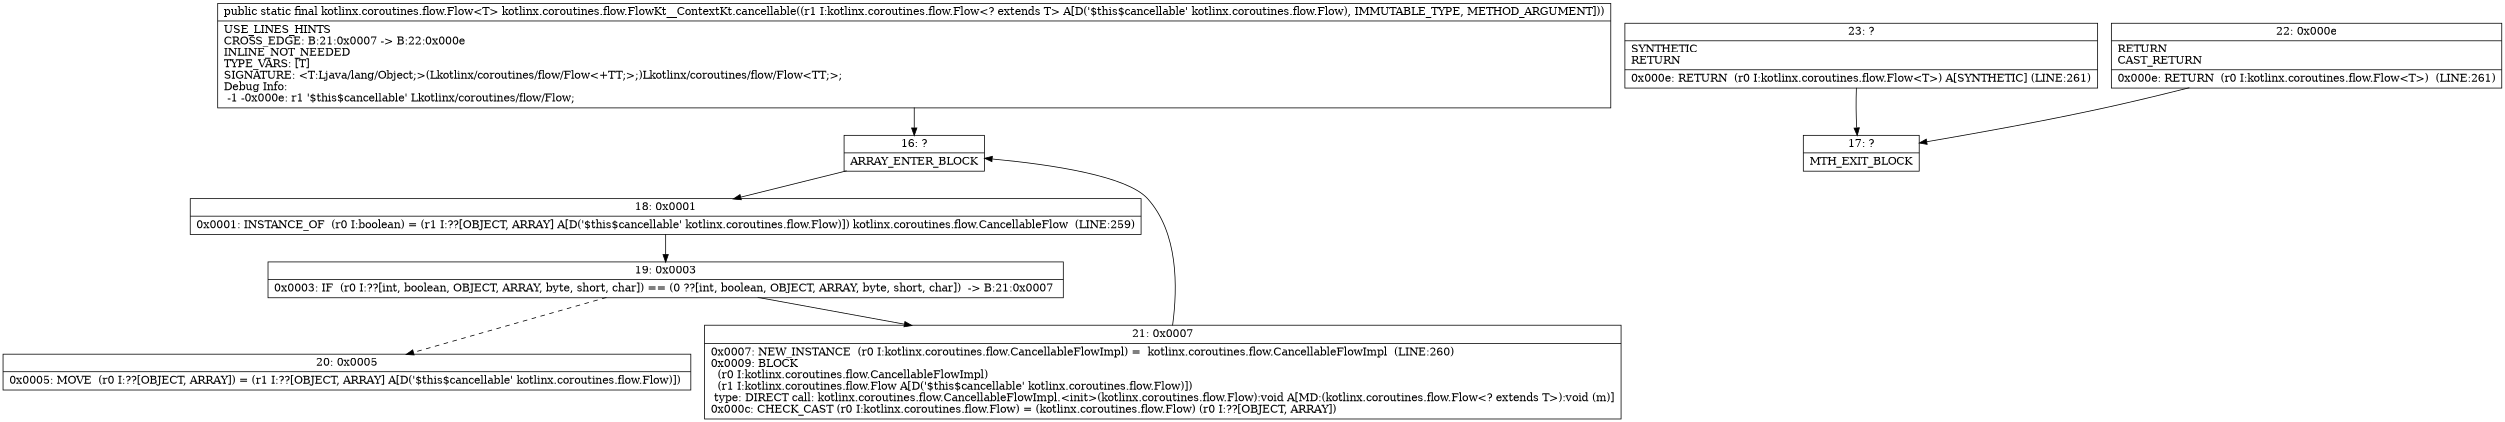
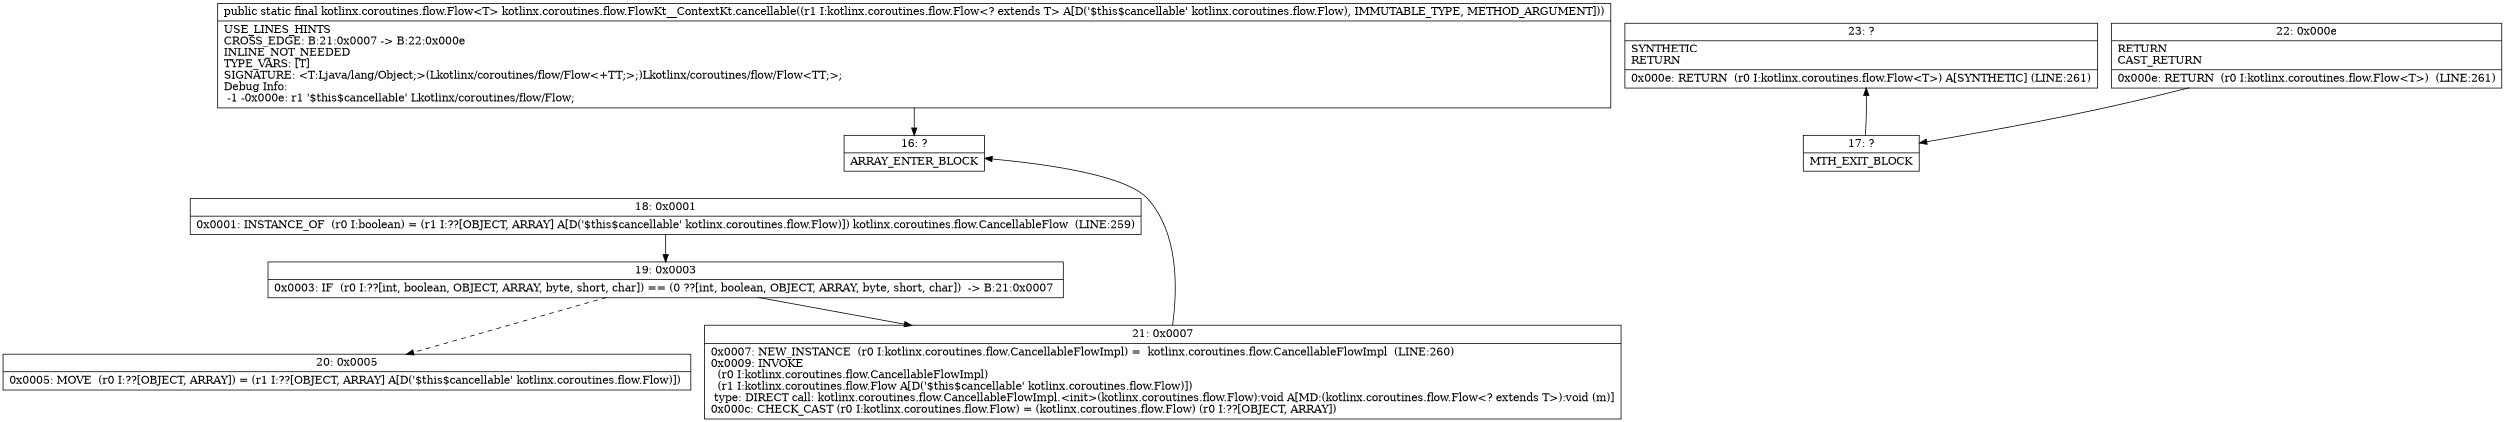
(1856, 108) -> (1866, 116)
(794, 184) -> none
(758, 364) -> (761, 364)
